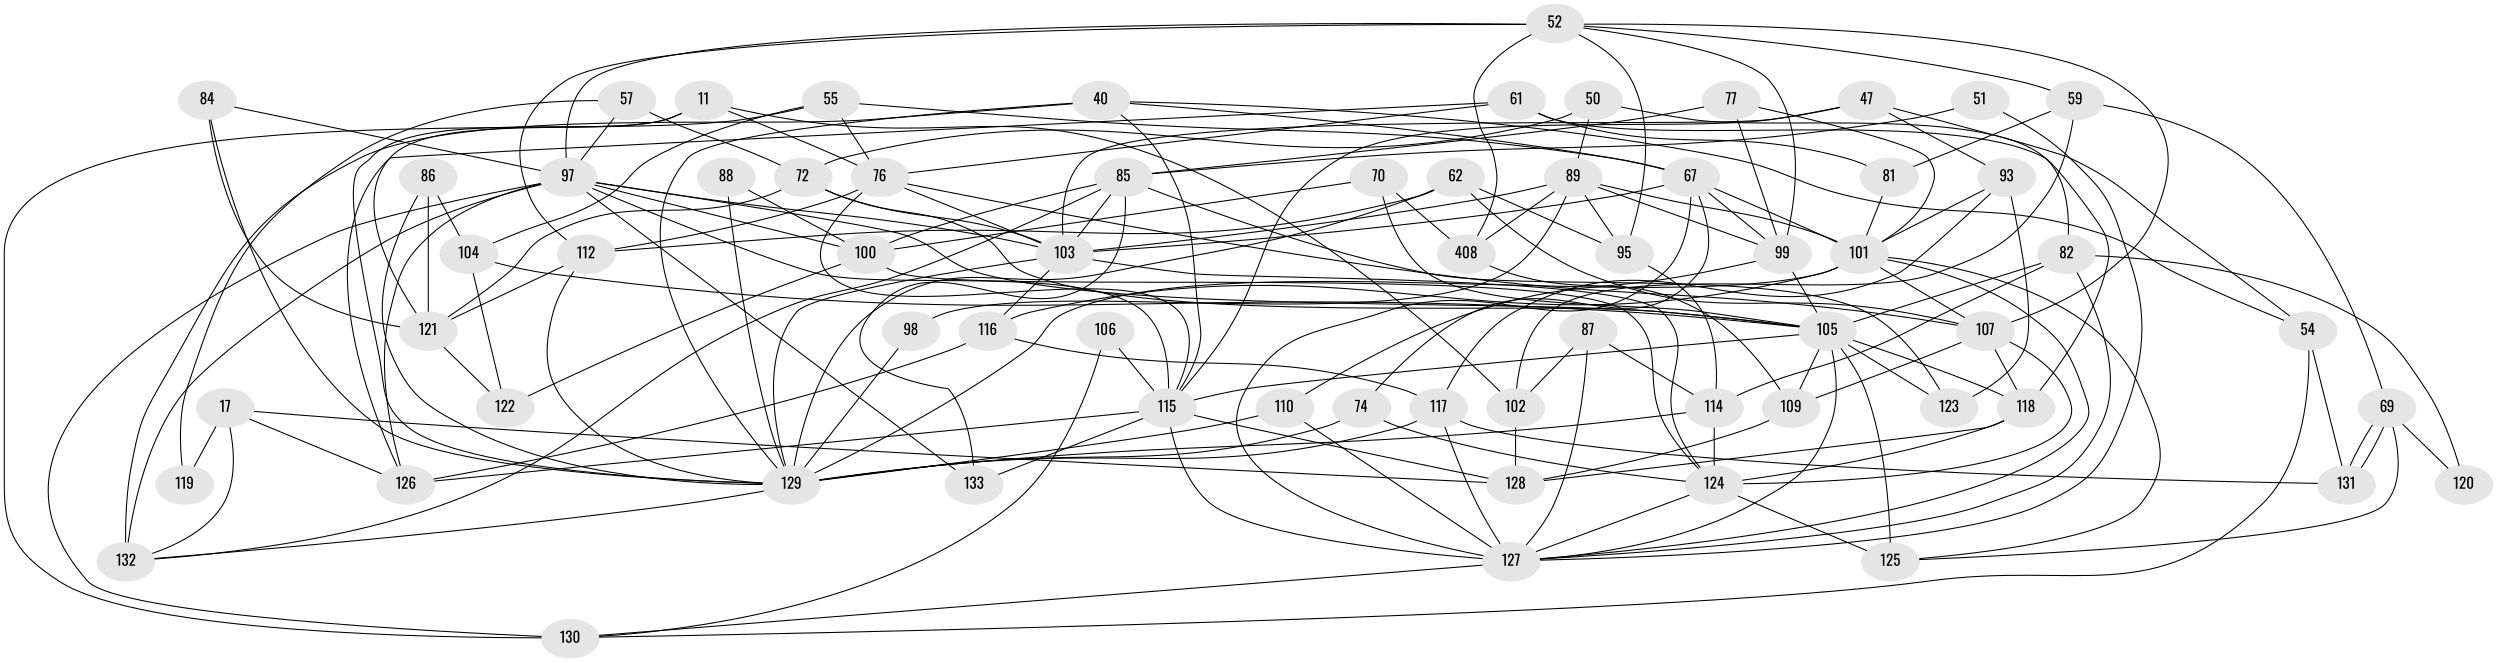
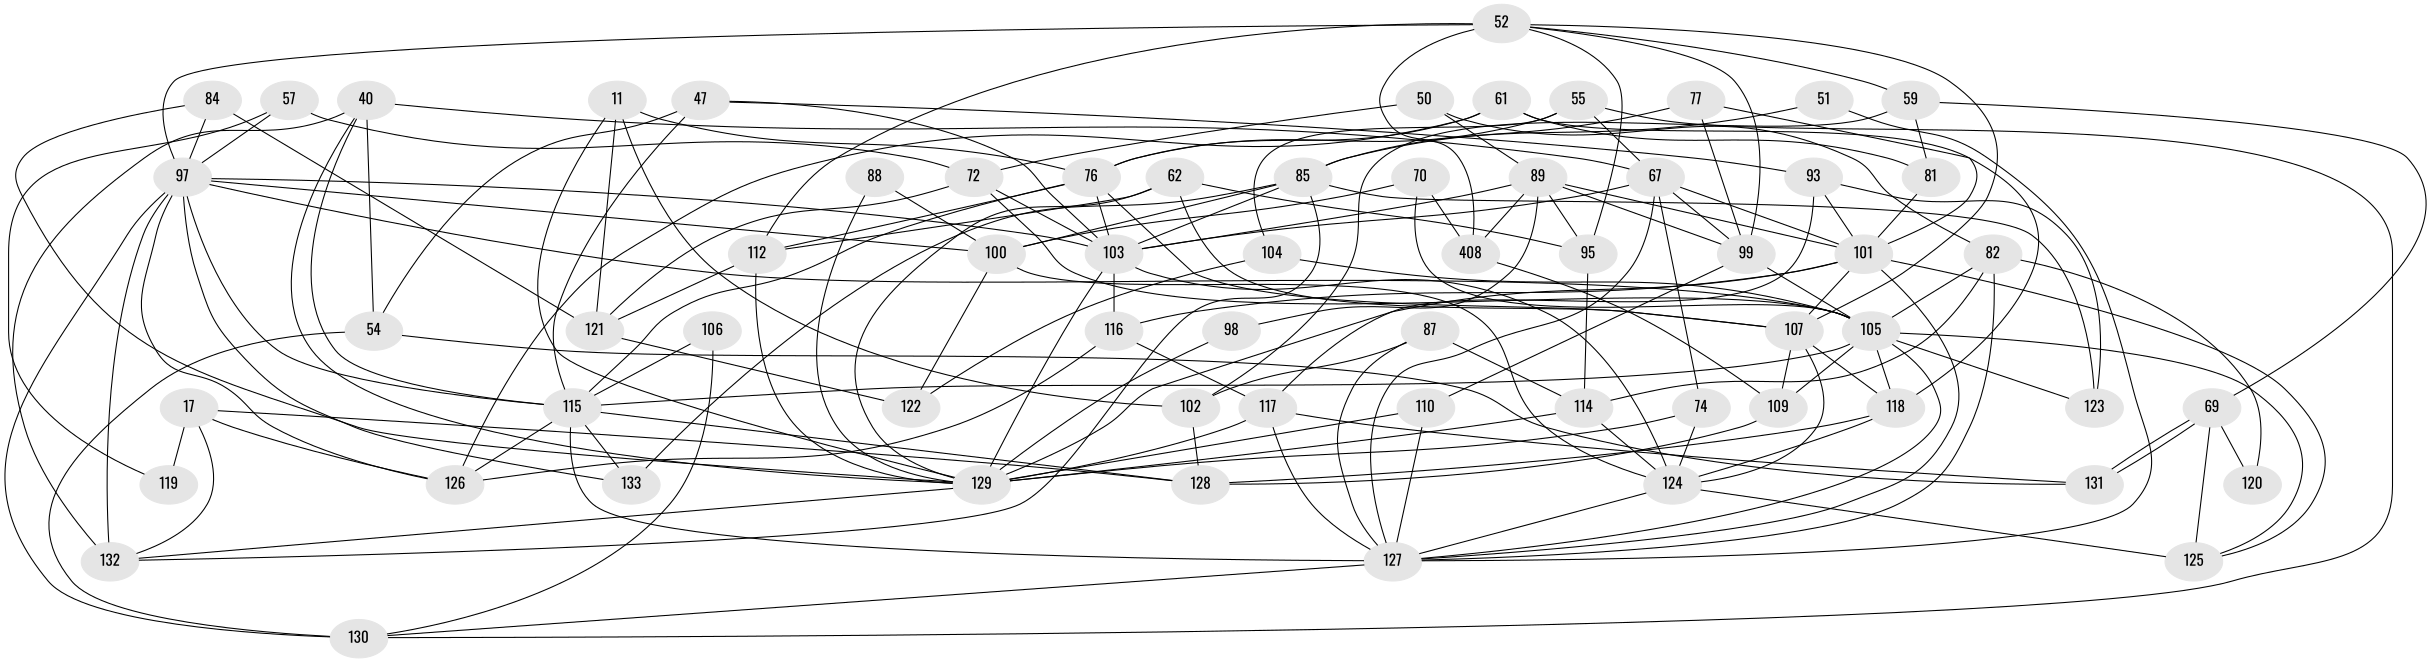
(428, 177) -> none
